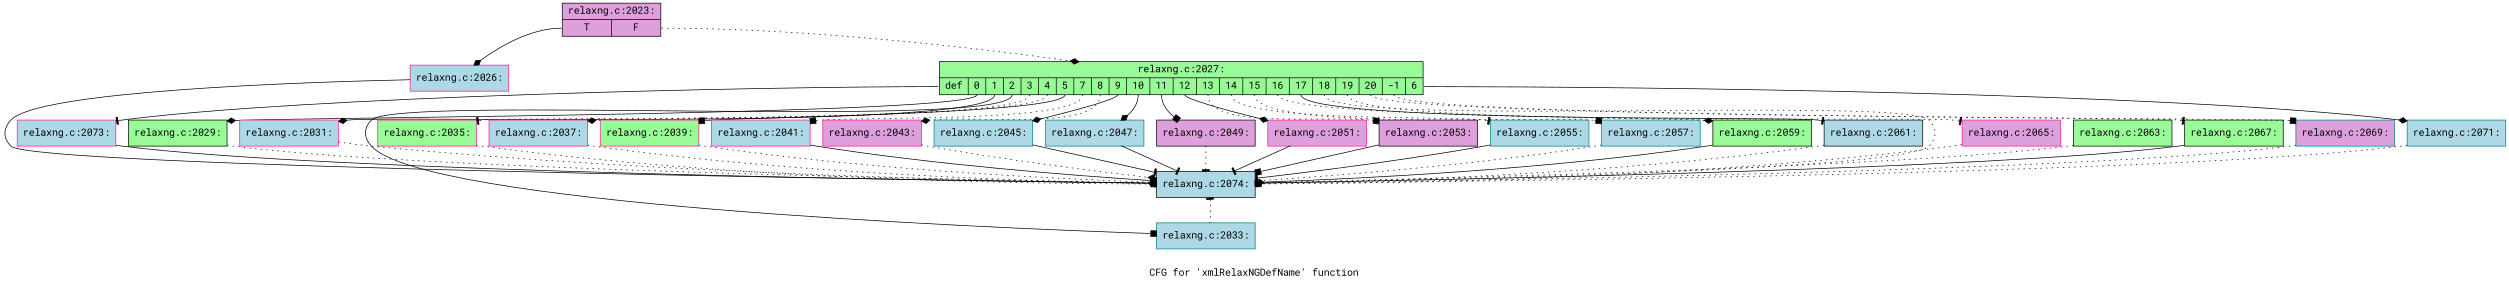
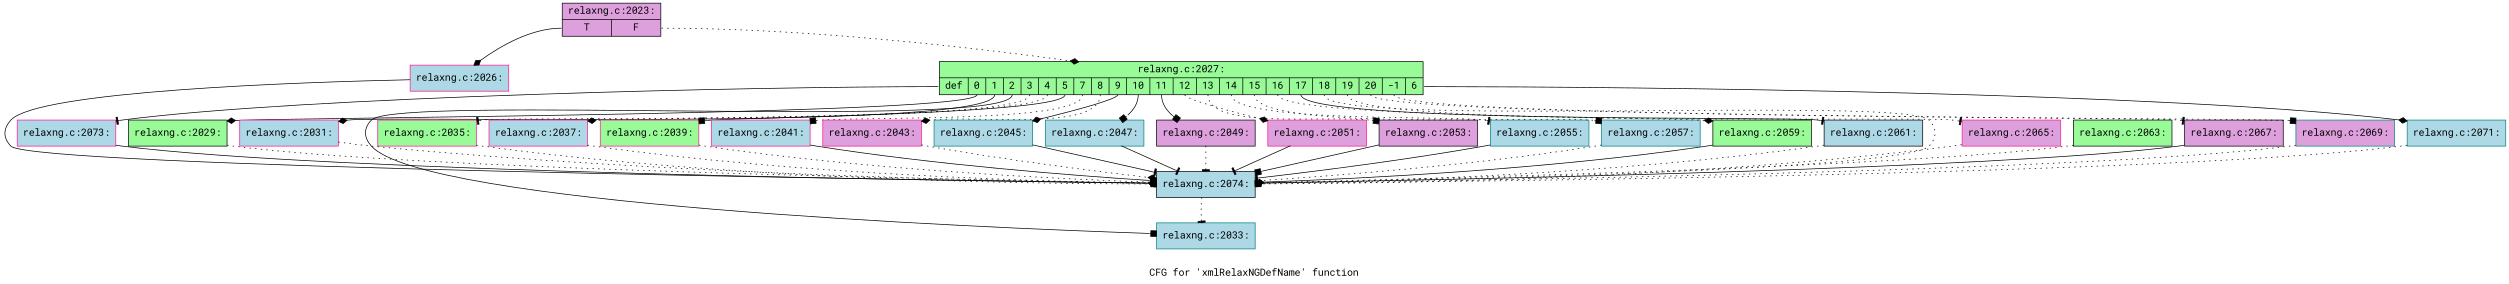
(1206, 104) -> (1206, 104)
(1135, 106) -> (1135, 106)
(2234, 133) -> (2234, 133)
(1211, 212) -> (1201, 208)
